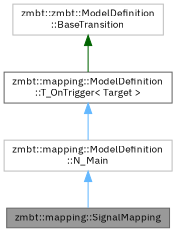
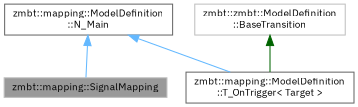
(88, 127) -> (184, 55)
(88, 156) -> (89, 20)
(88, 218) -> (86, 88)
